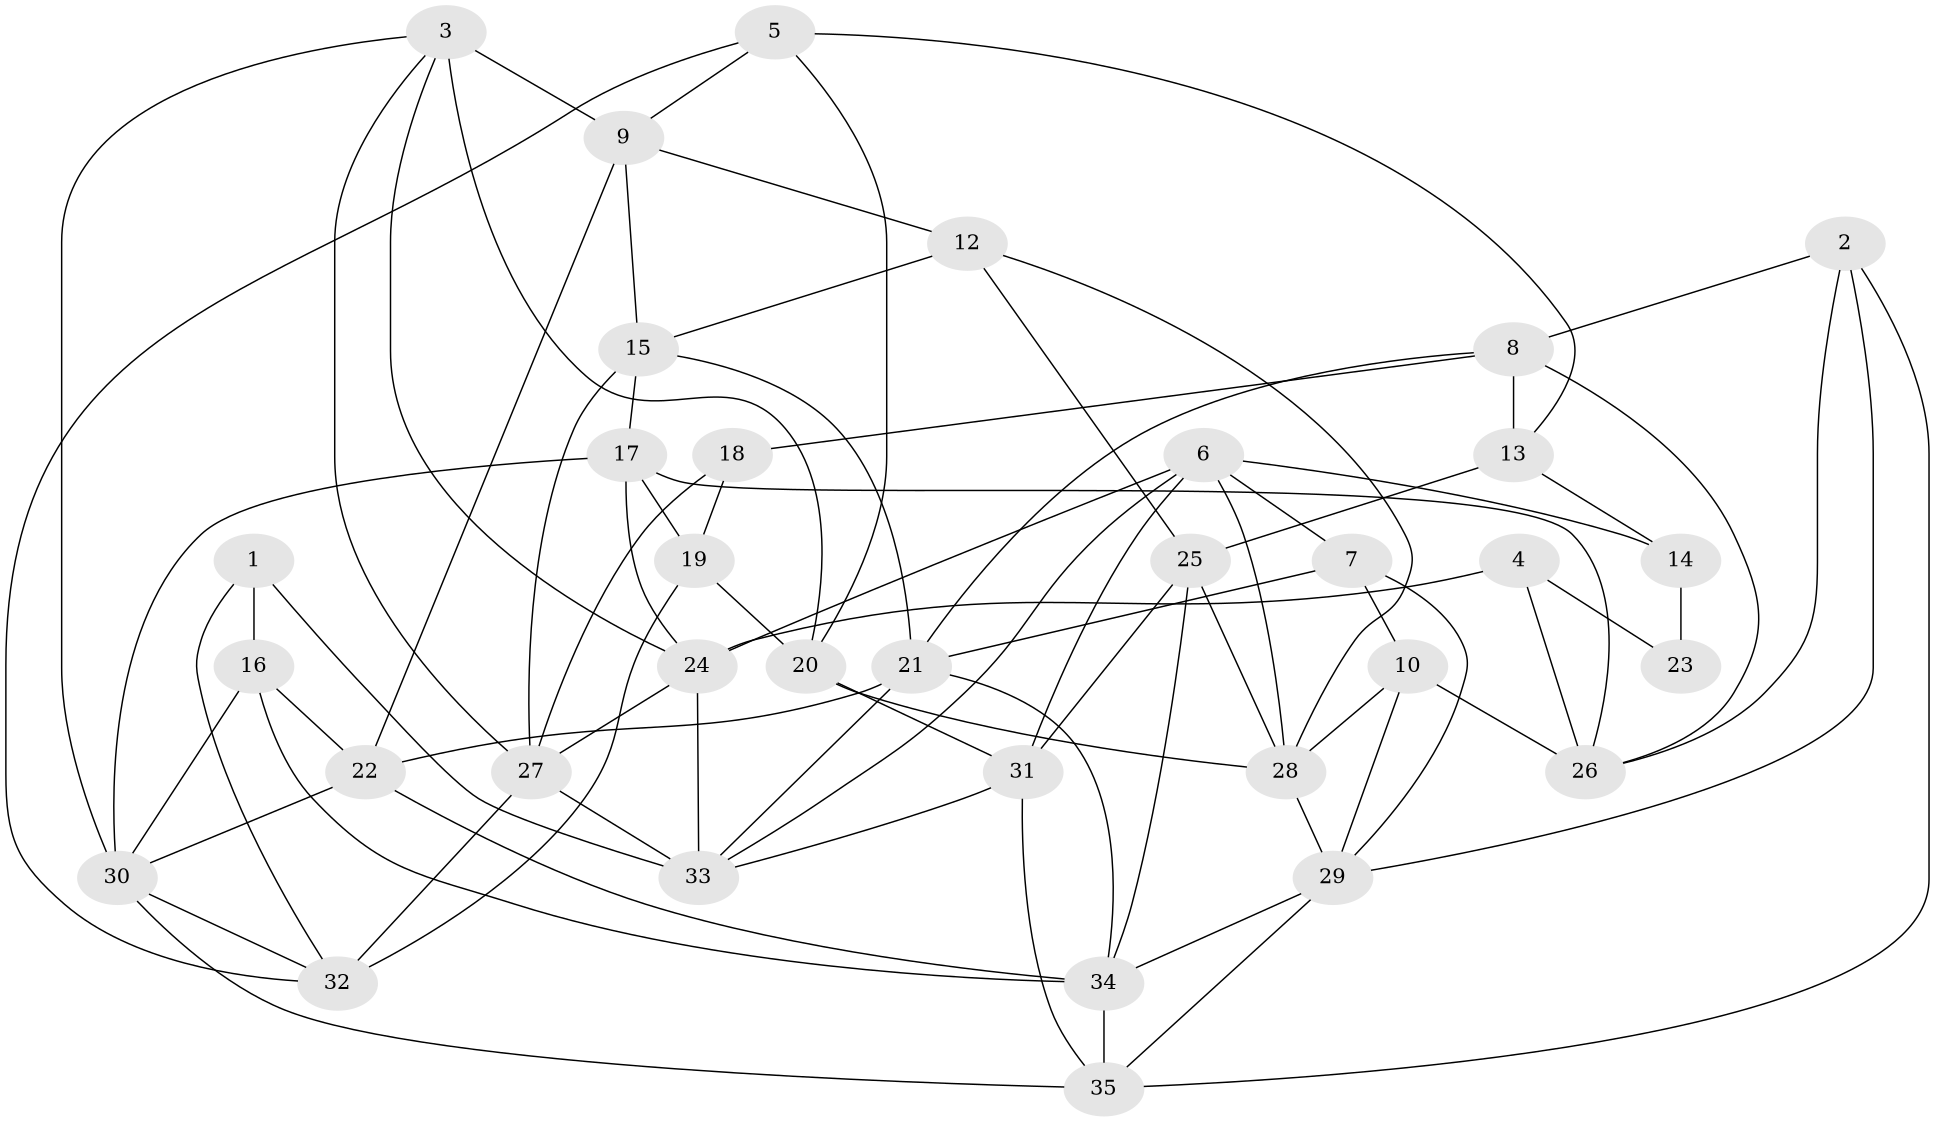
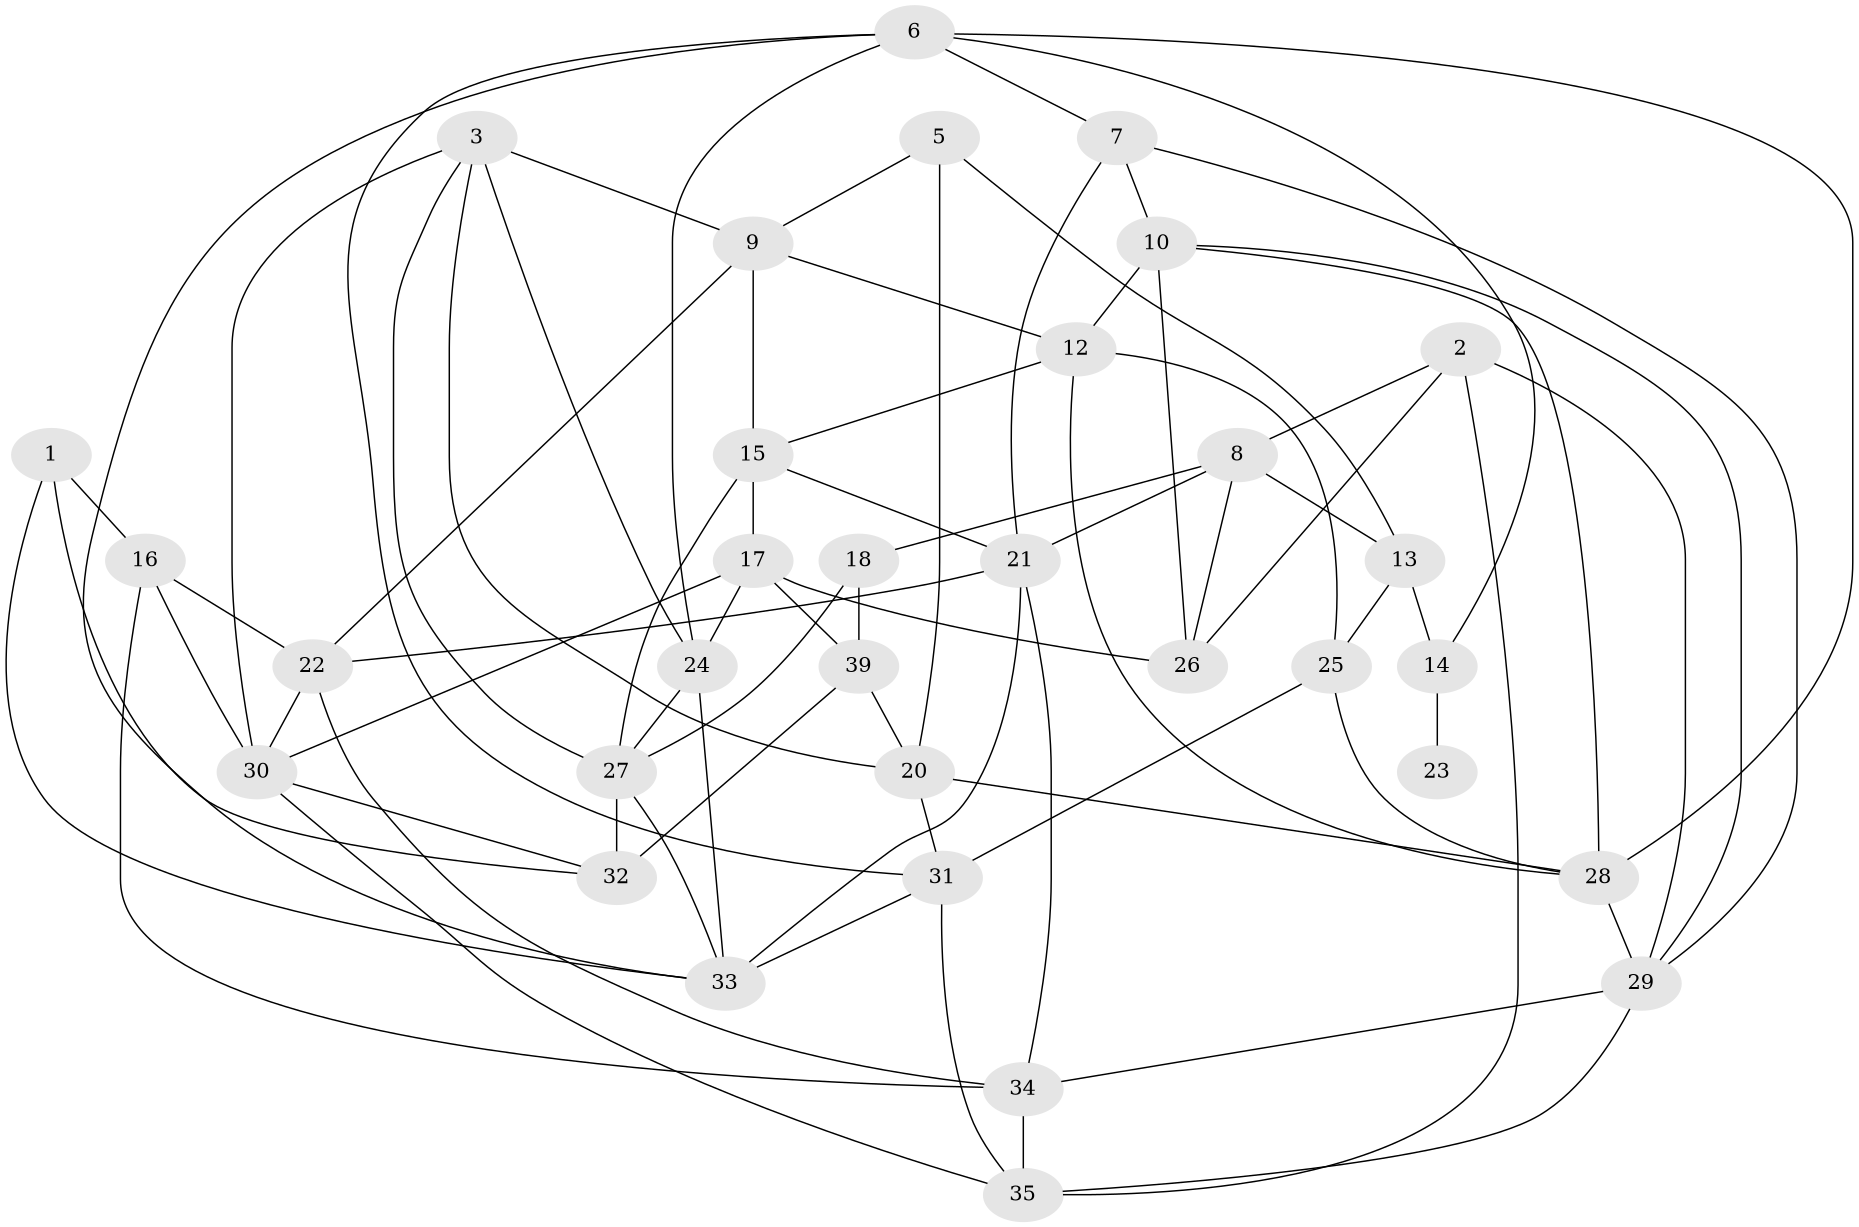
none -> (1117, 297)
(79, 422) -> none
(694, 561) -> (859, 666)
(1519, 561) -> none
(1160, 775) -> none
